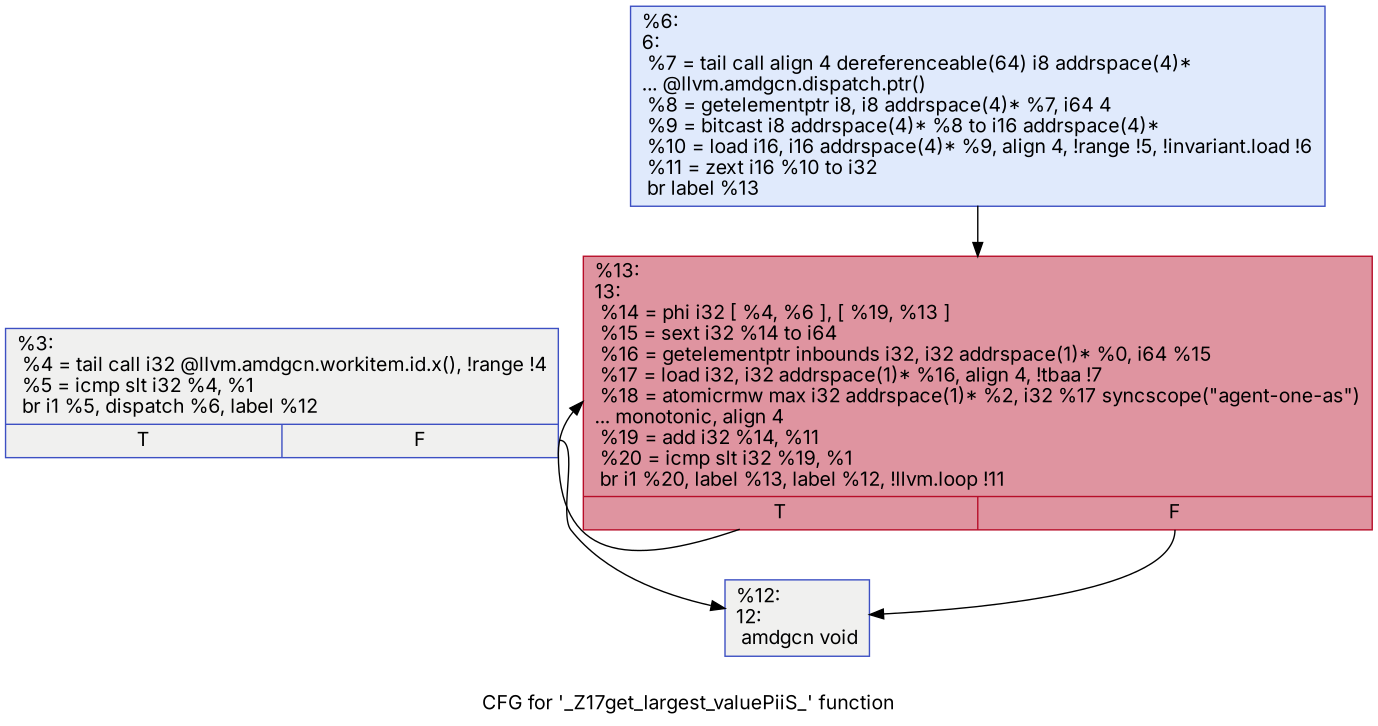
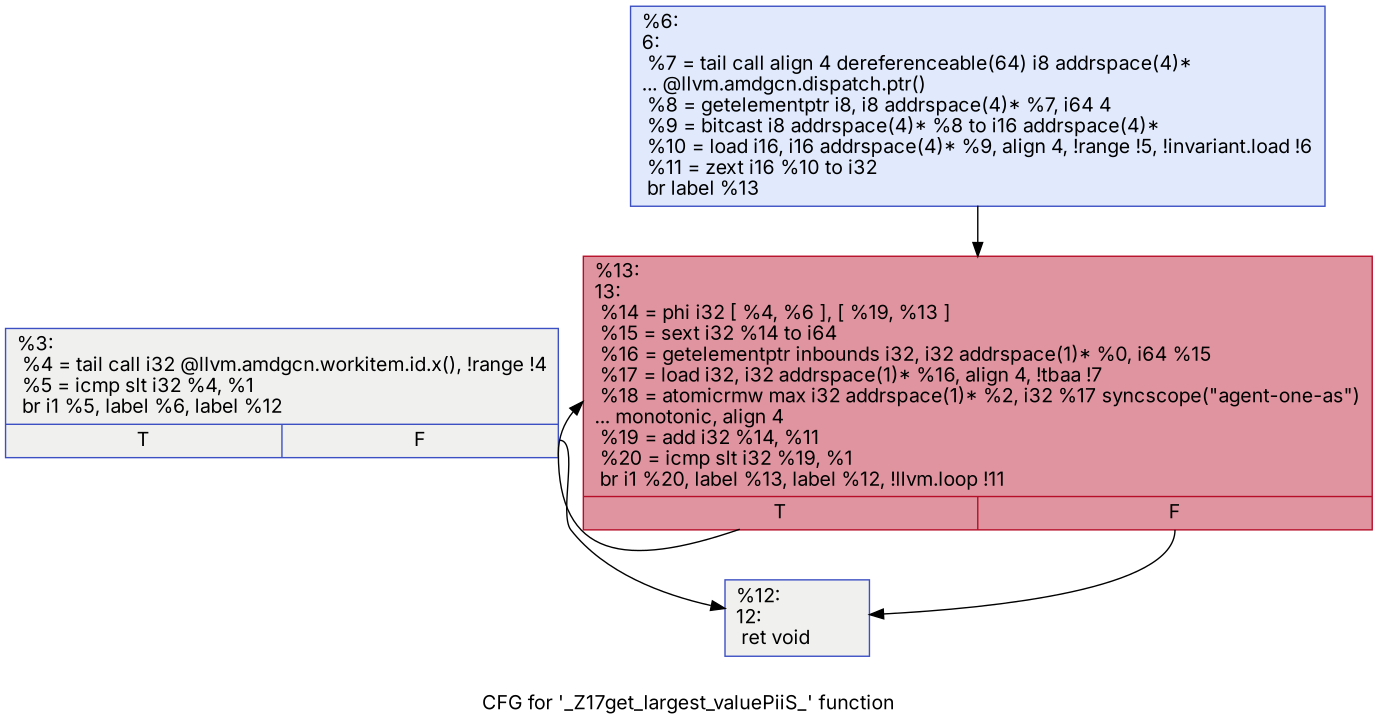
(167, 407) -> (150, 407)
(797, 638) -> (774, 638)
